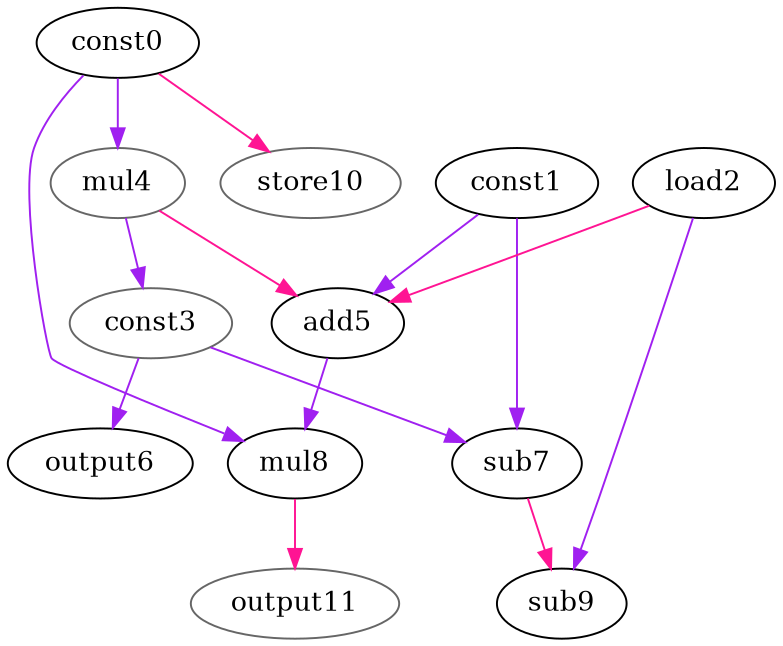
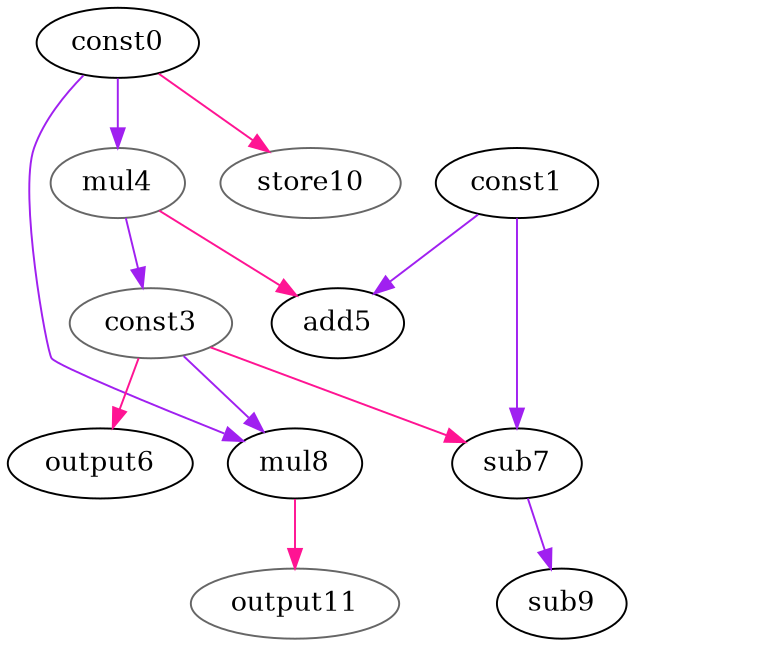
(704, 183) -> none
(322, 375) -> (216, 387)
(130, 381) -> (130, 381)
(335, 394) -> (329, 391)
(536, 524) -> (536, 524)
